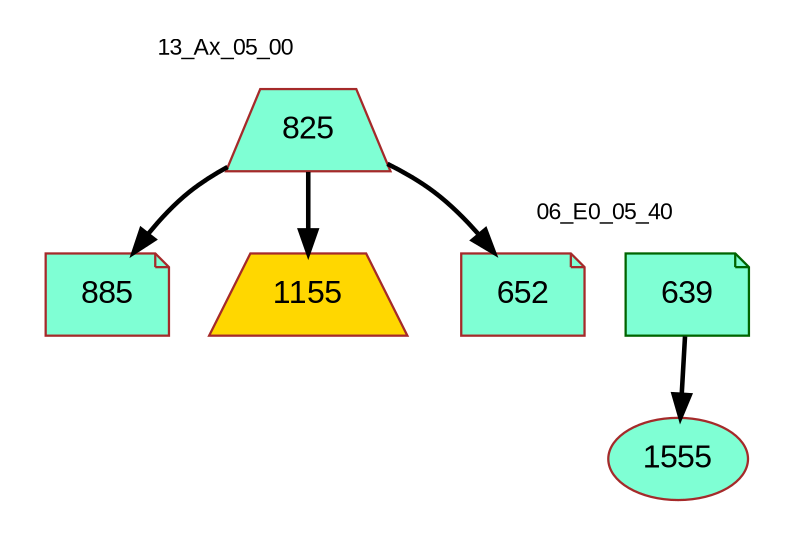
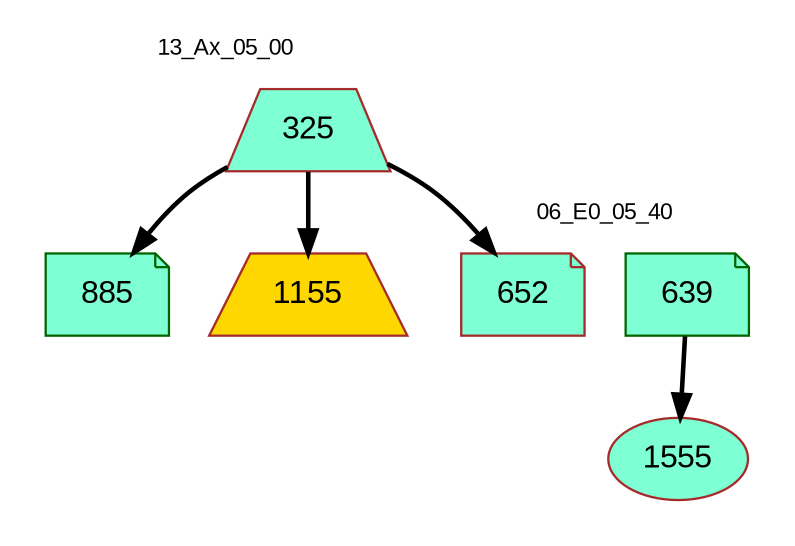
(308, 130) -> (308, 130)
(107, 295) -> (107, 295)
